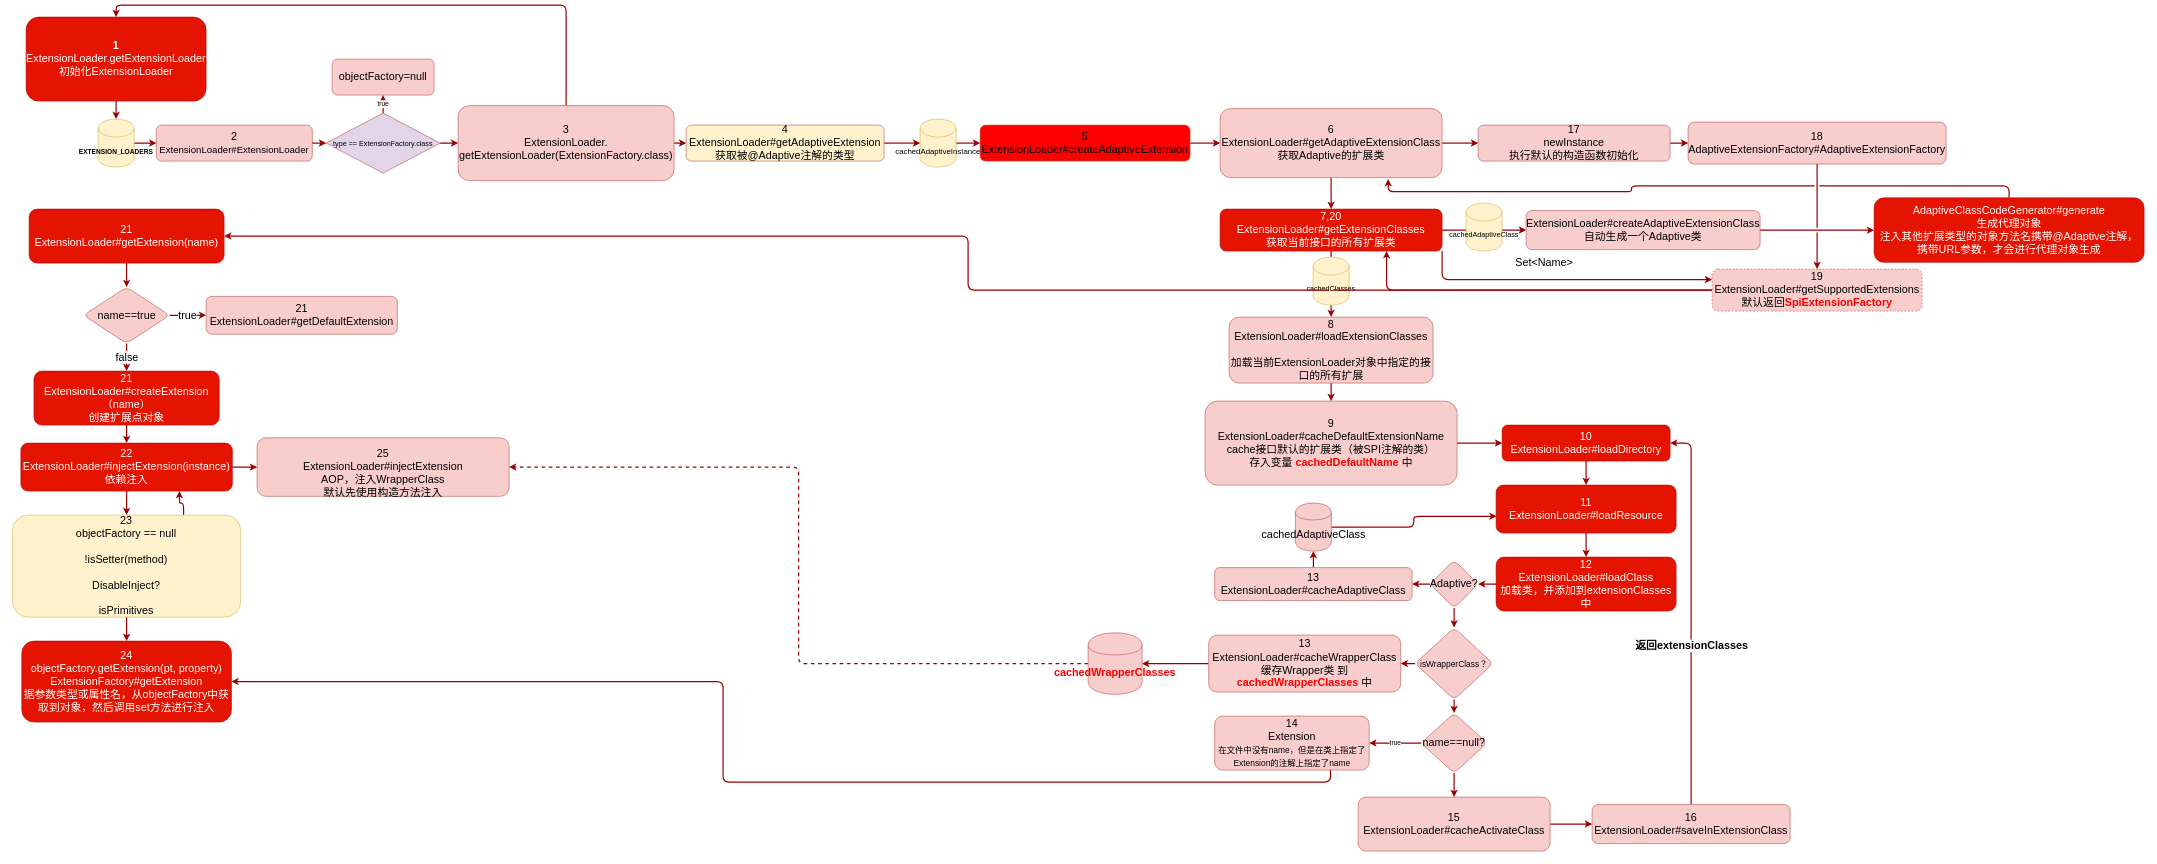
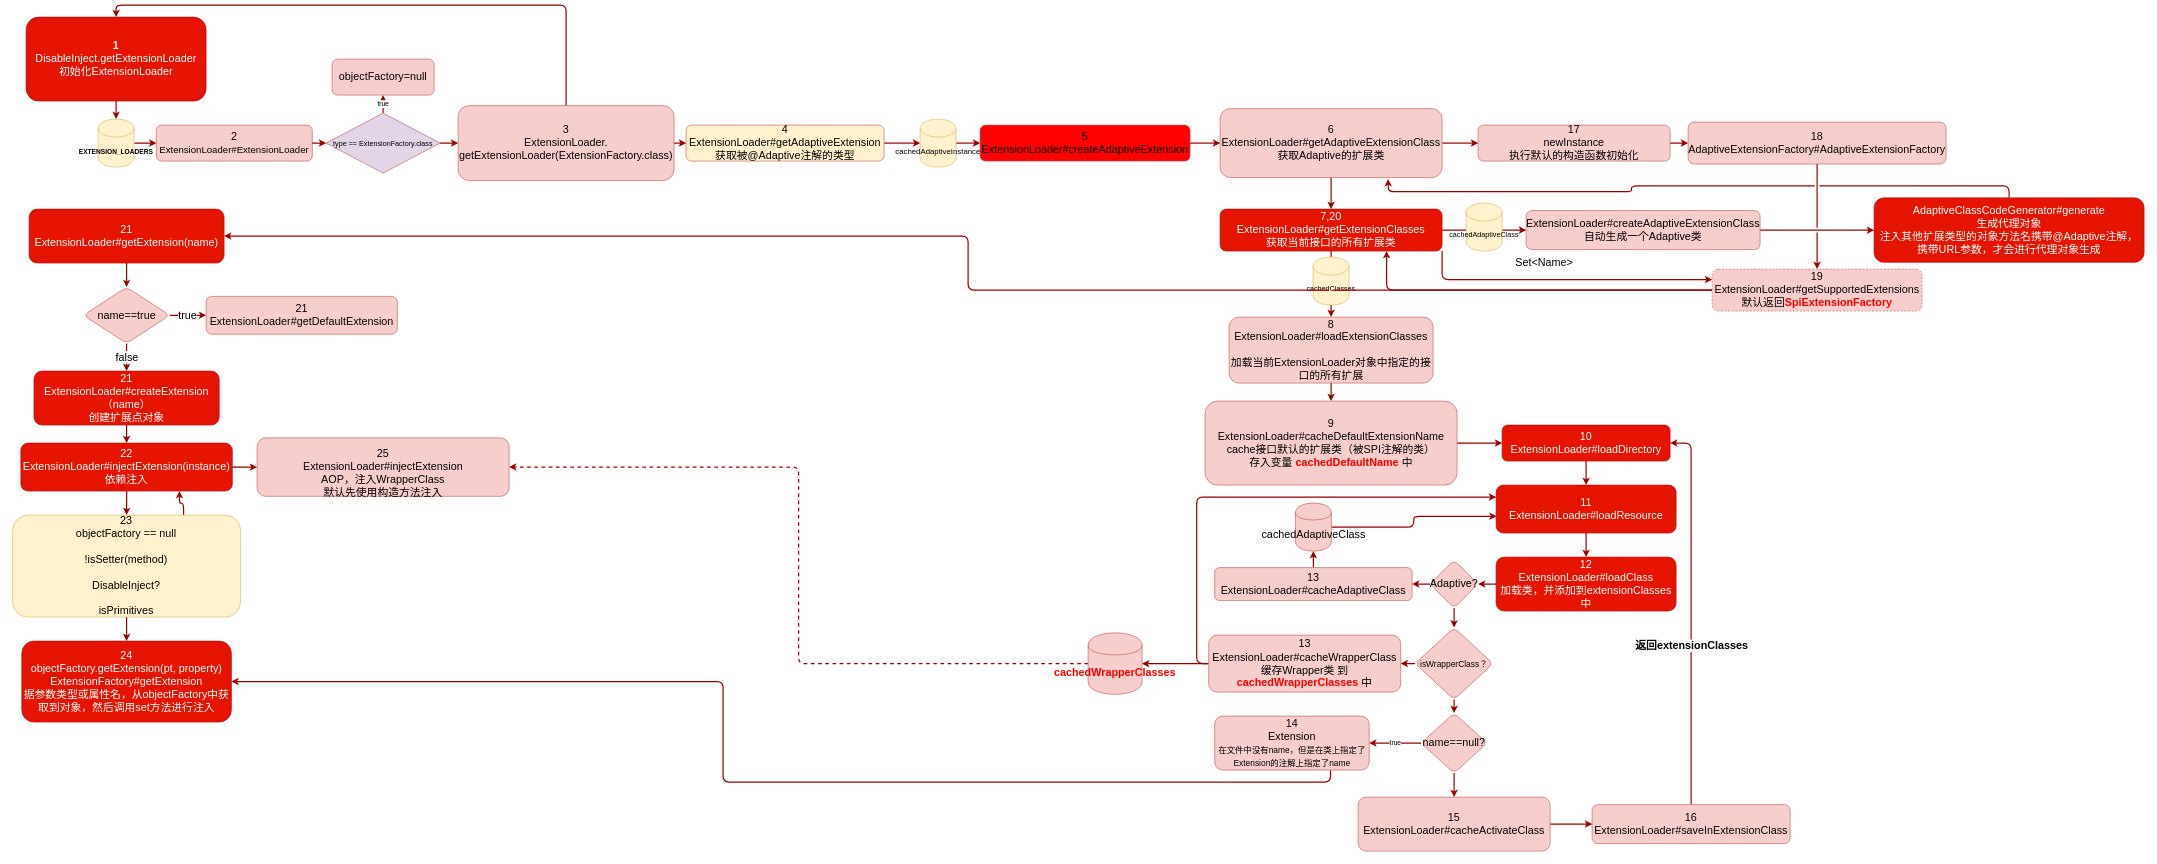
(116, 59) -> (116, 59)
none -> (1263, 497)
